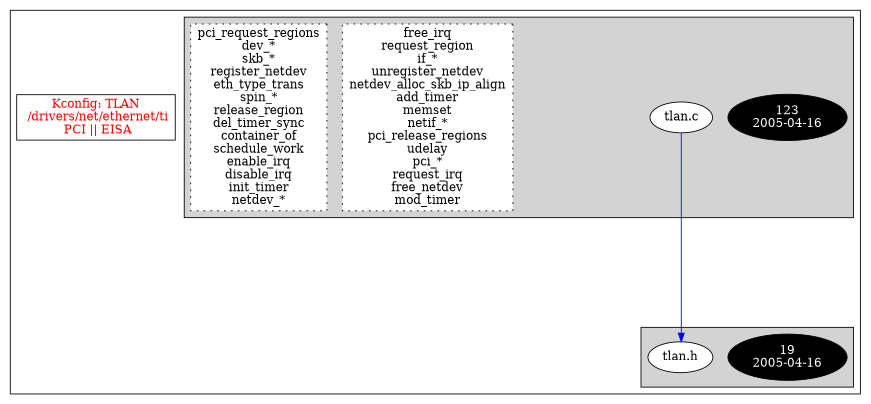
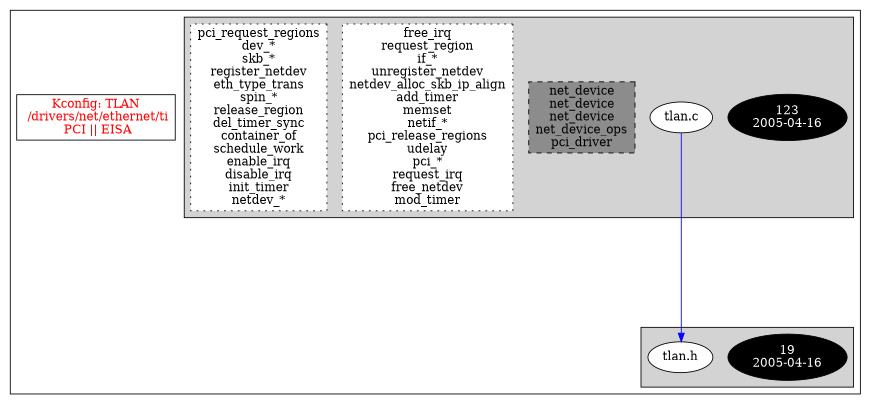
none -> (582, 117)
